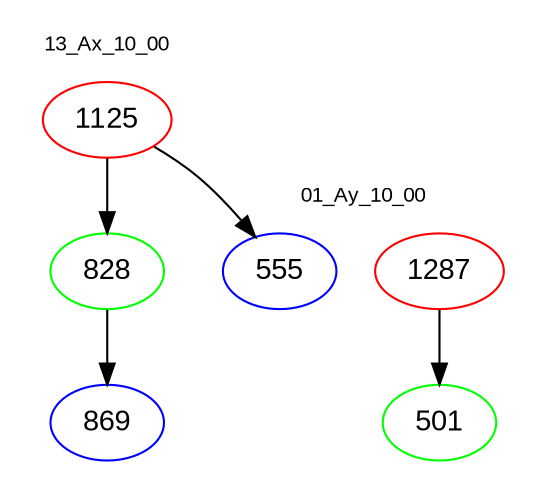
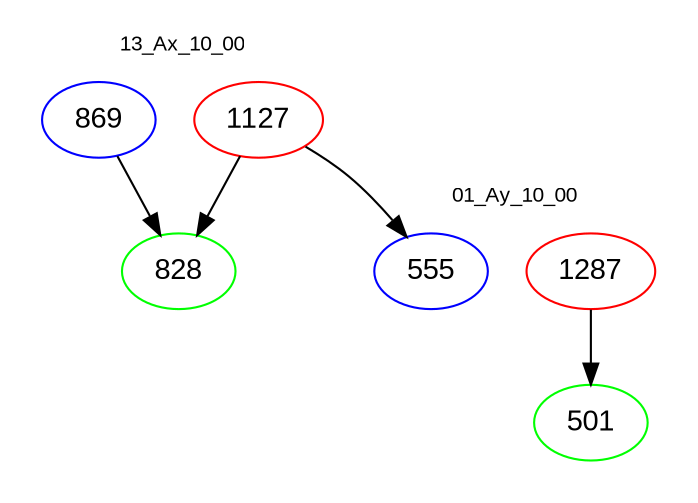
(107, 120) -> (259, 120)
(107, 337) -> (134, 186)
